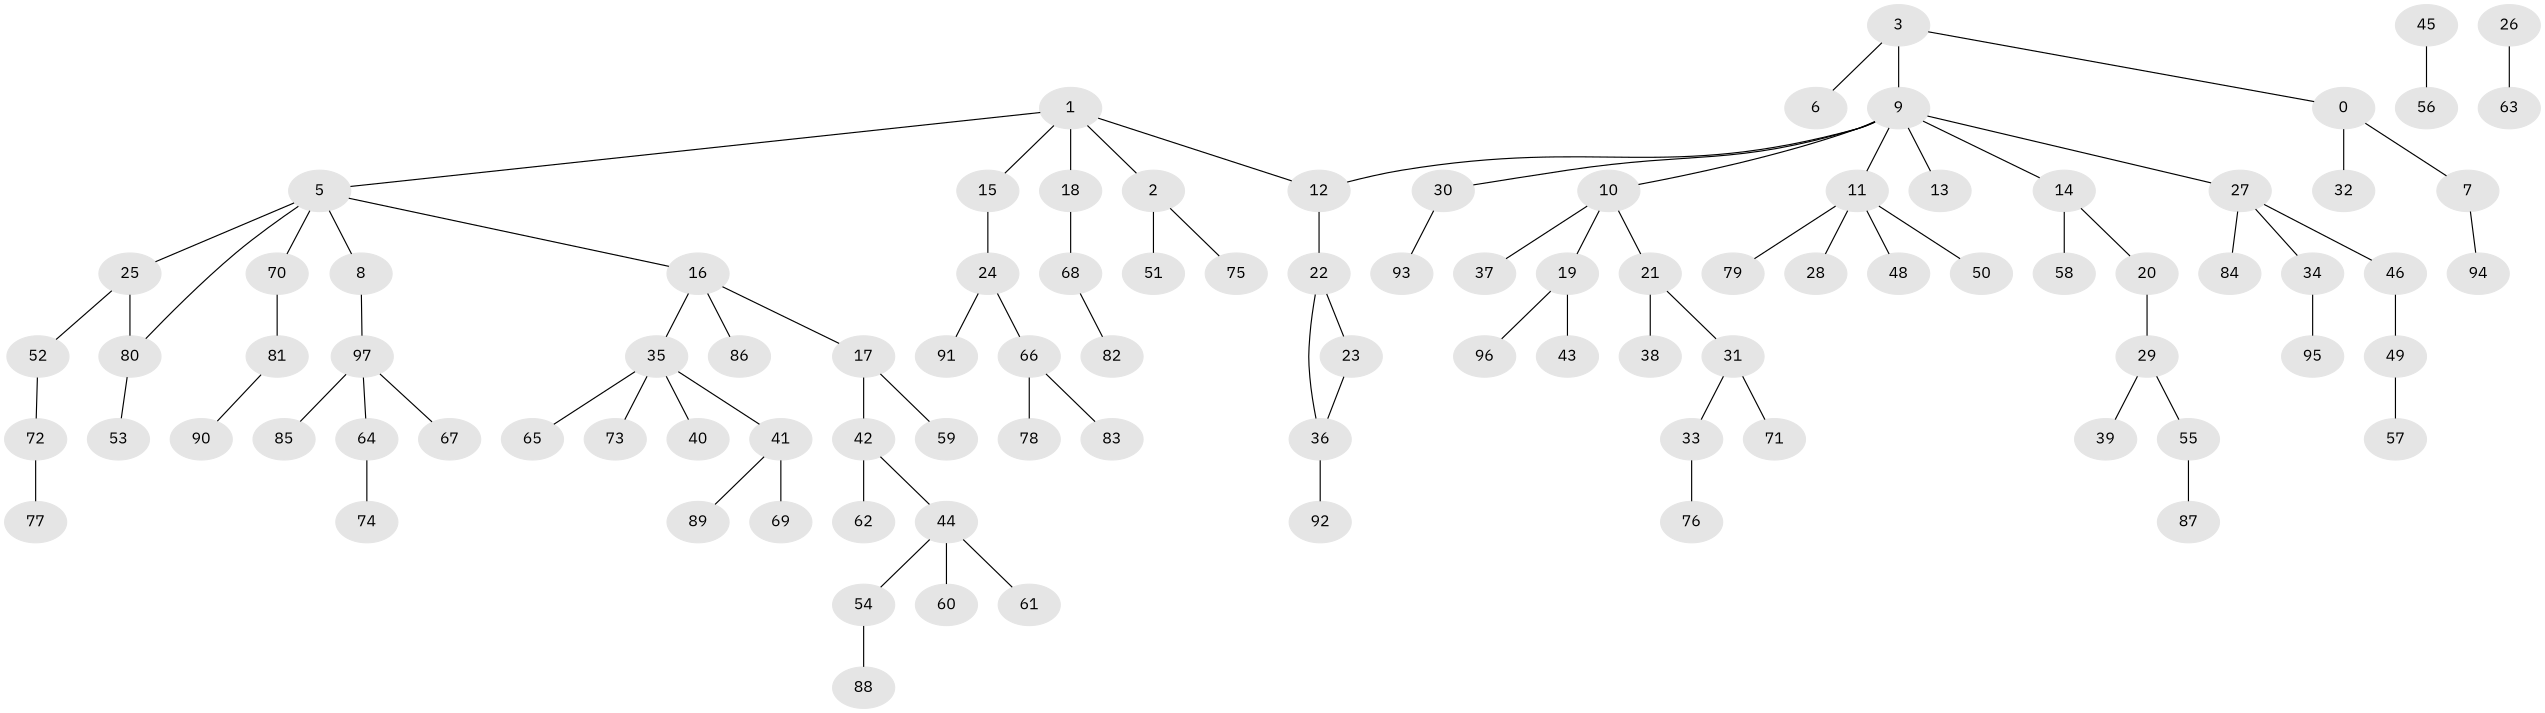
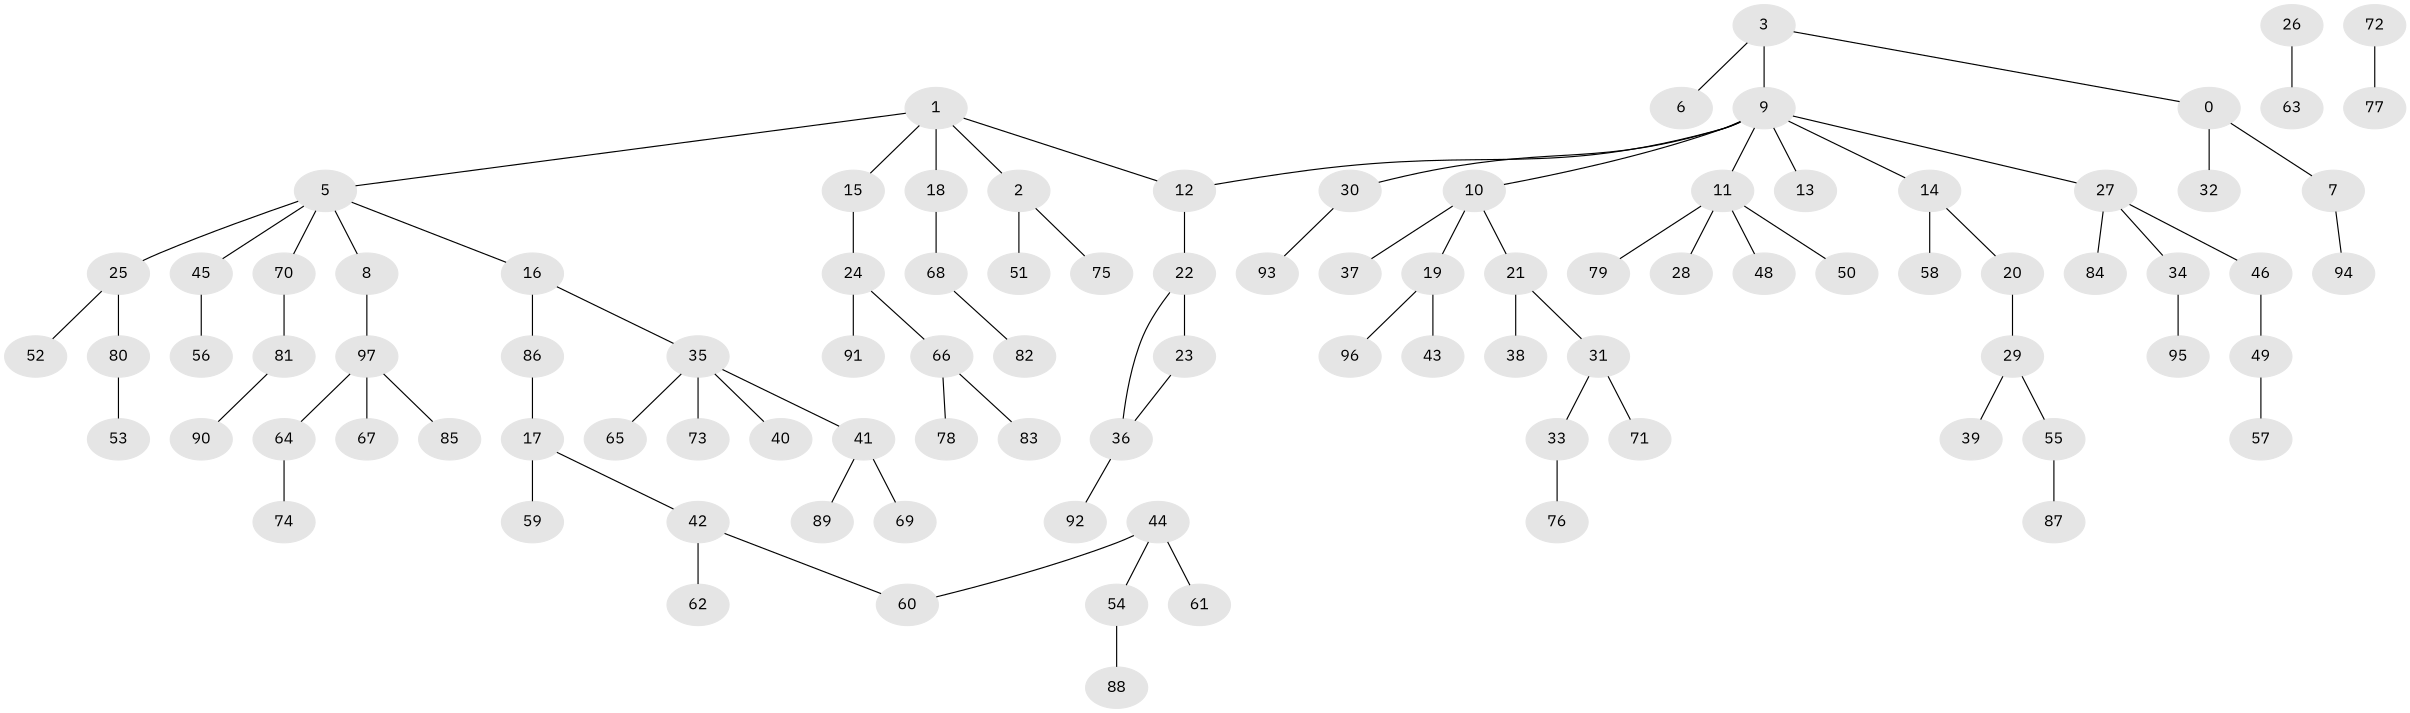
(218, 268) -> (263, 232)
(781, 315) -> (532, 398)
(37, 398) -> none
(905, 481) -> (803, 564)
